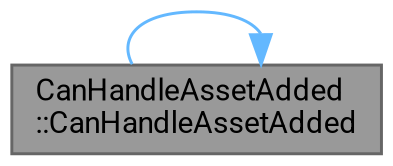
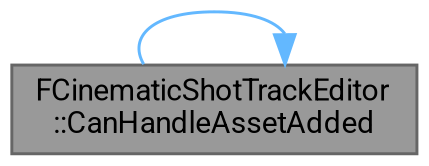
(197, 109) -> (214, 109)
